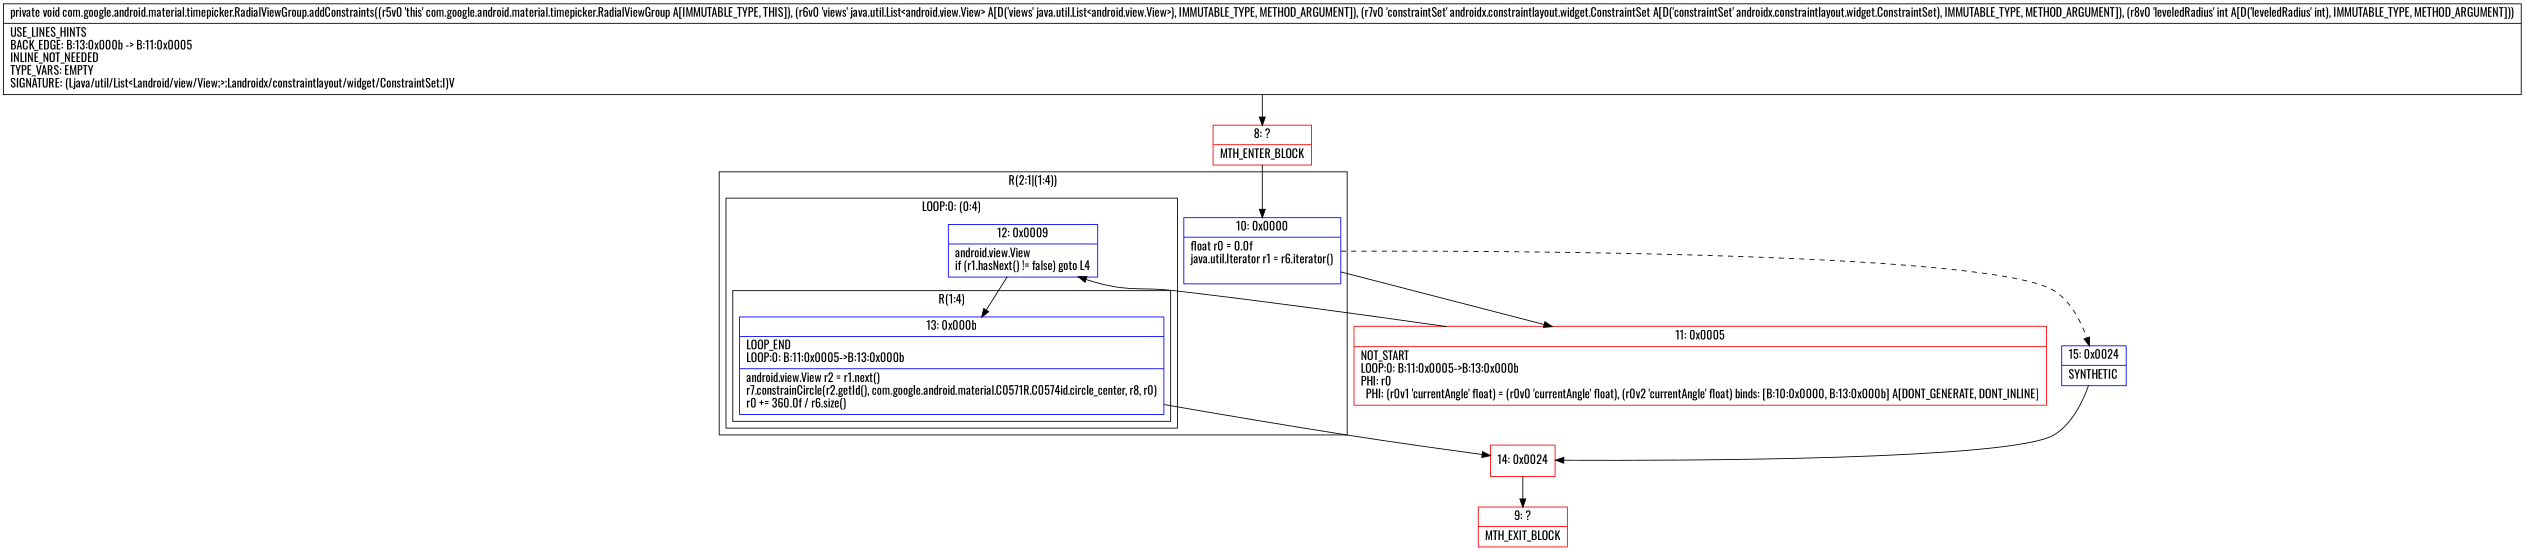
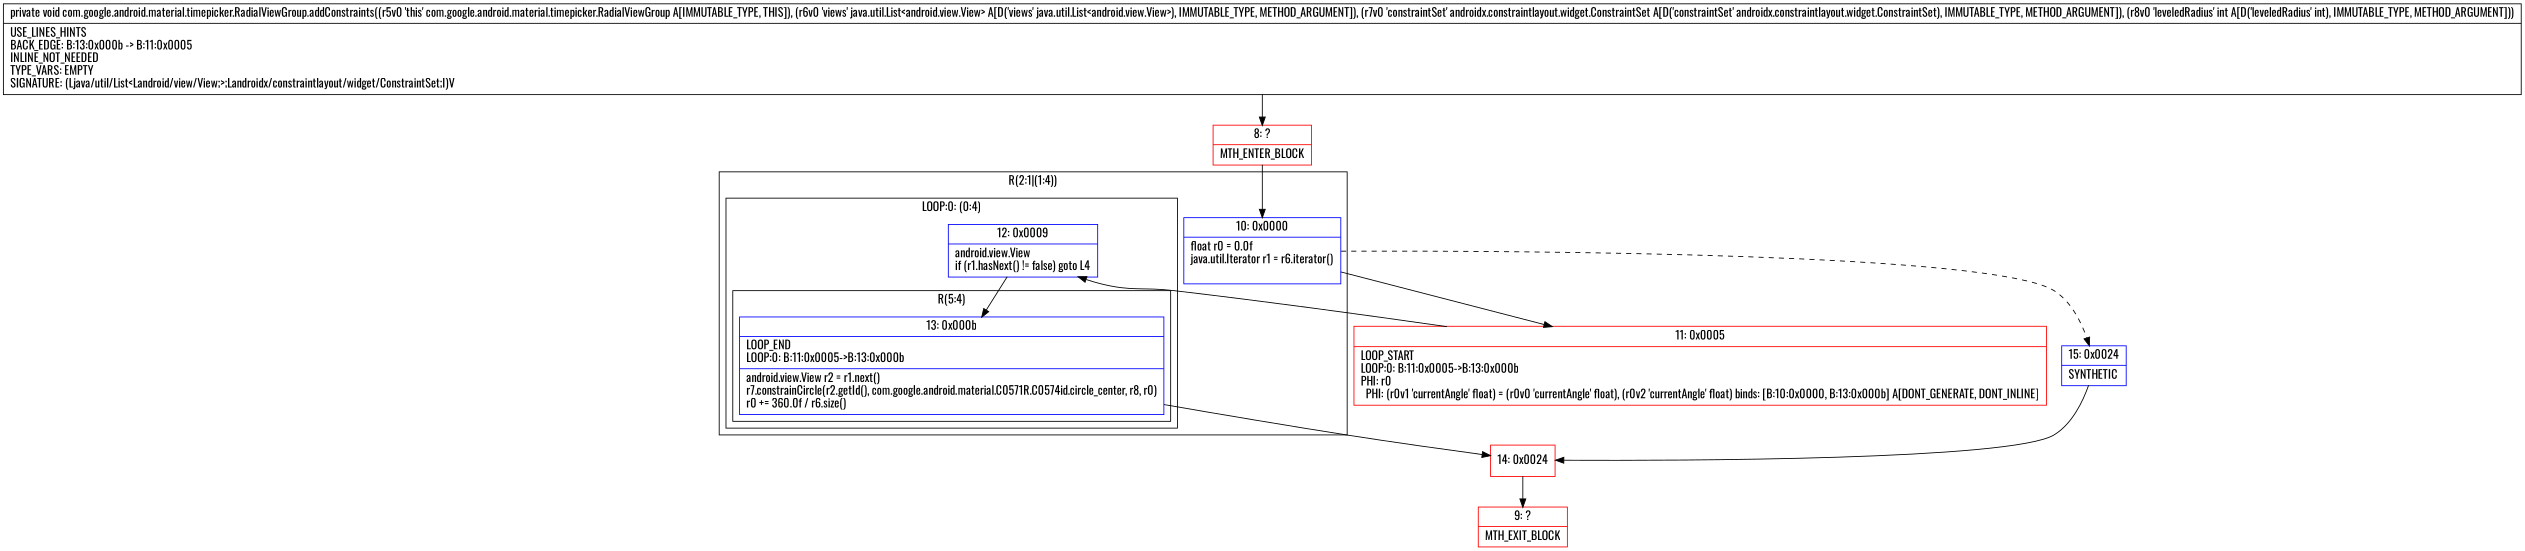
(952, 300) -> (952, 300)
(1385, 356) -> (1388, 356)
